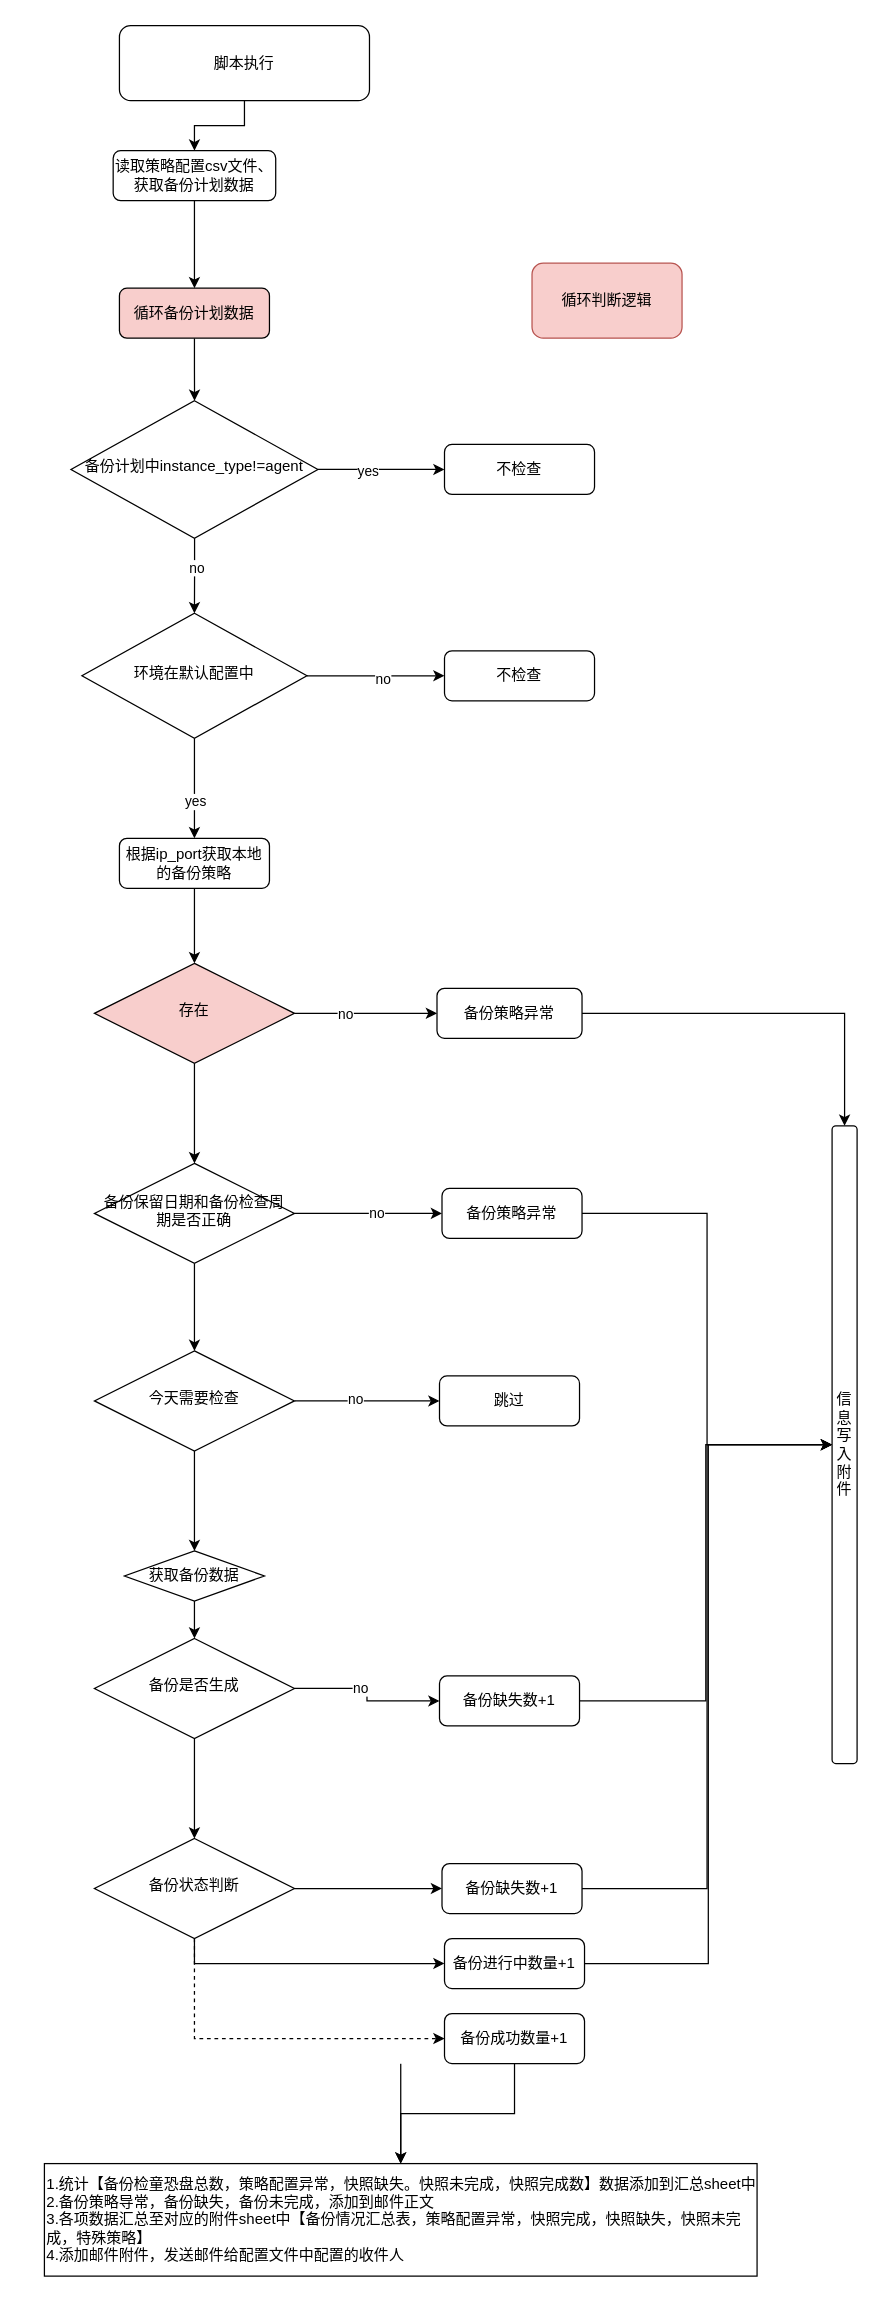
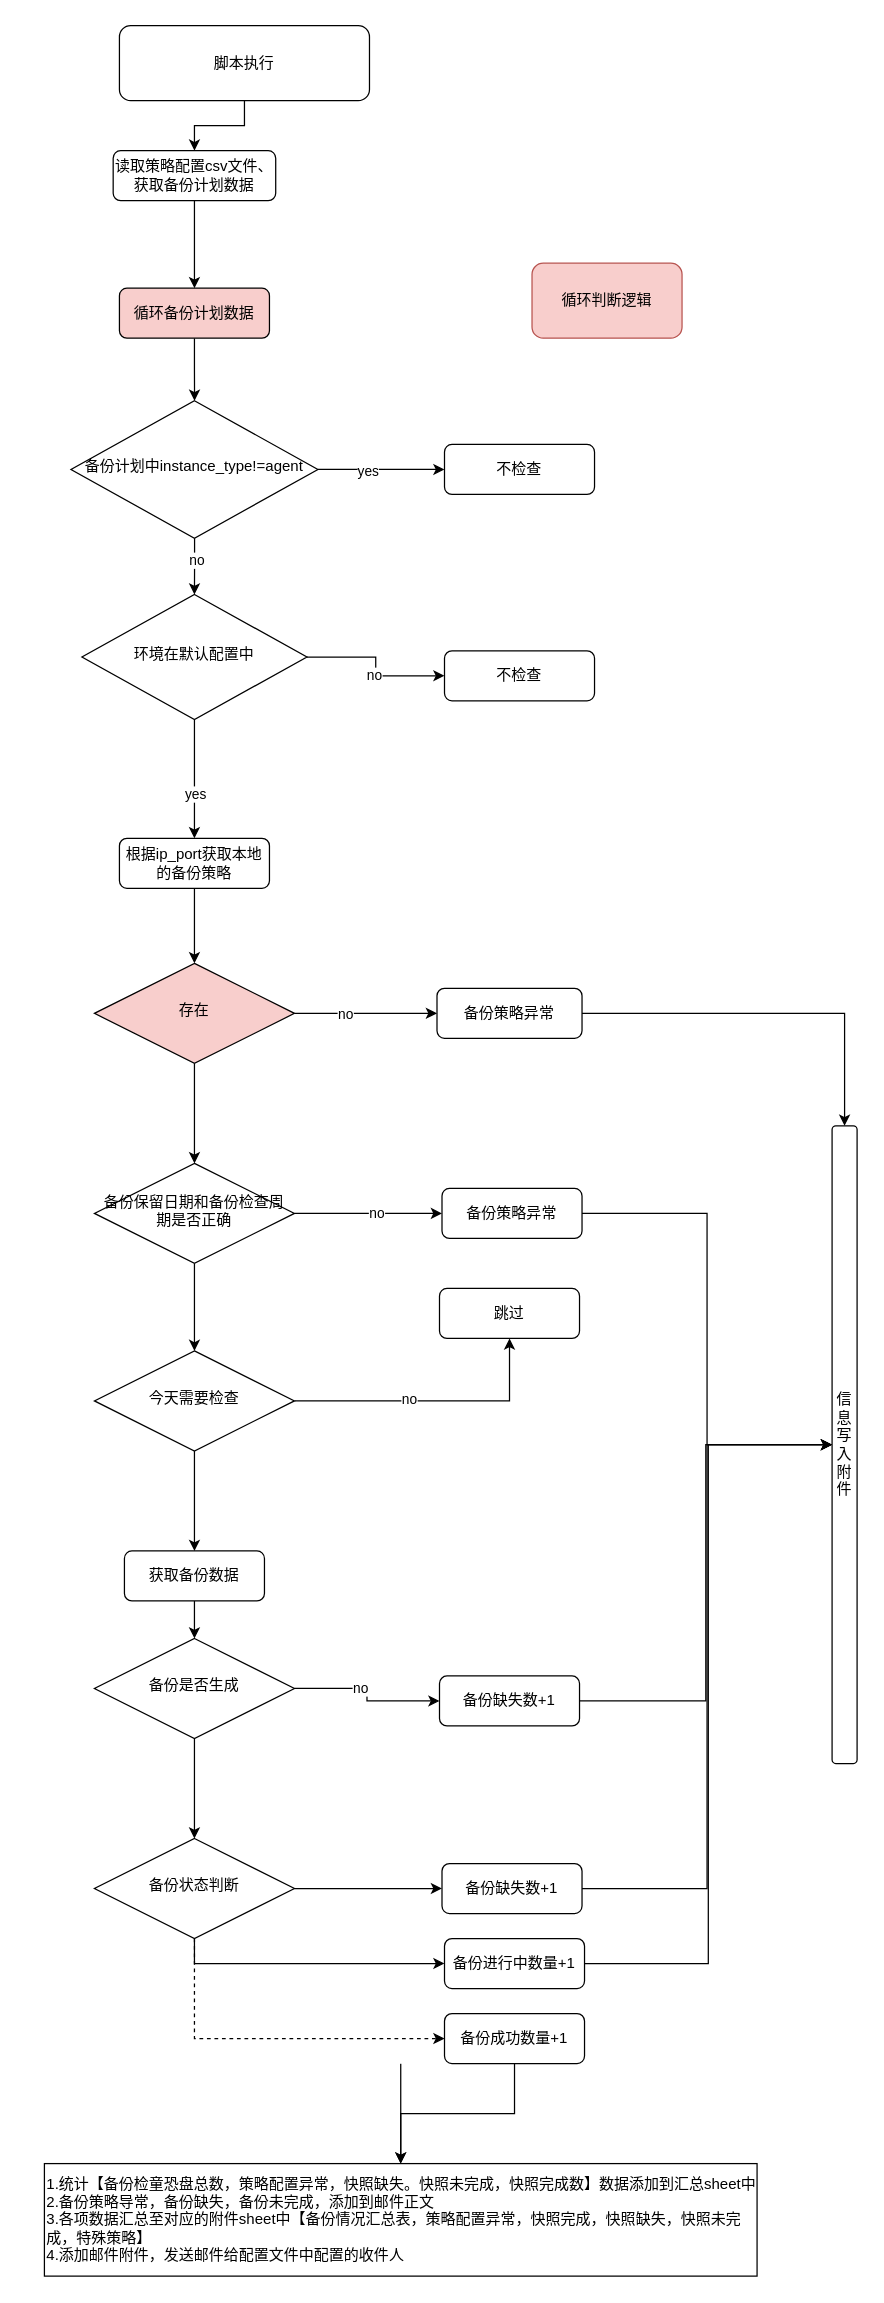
(194, 676) -> (194, 657)
(509, 1401) -> (509, 1313)
(194, 1576) -> (194, 1576)
